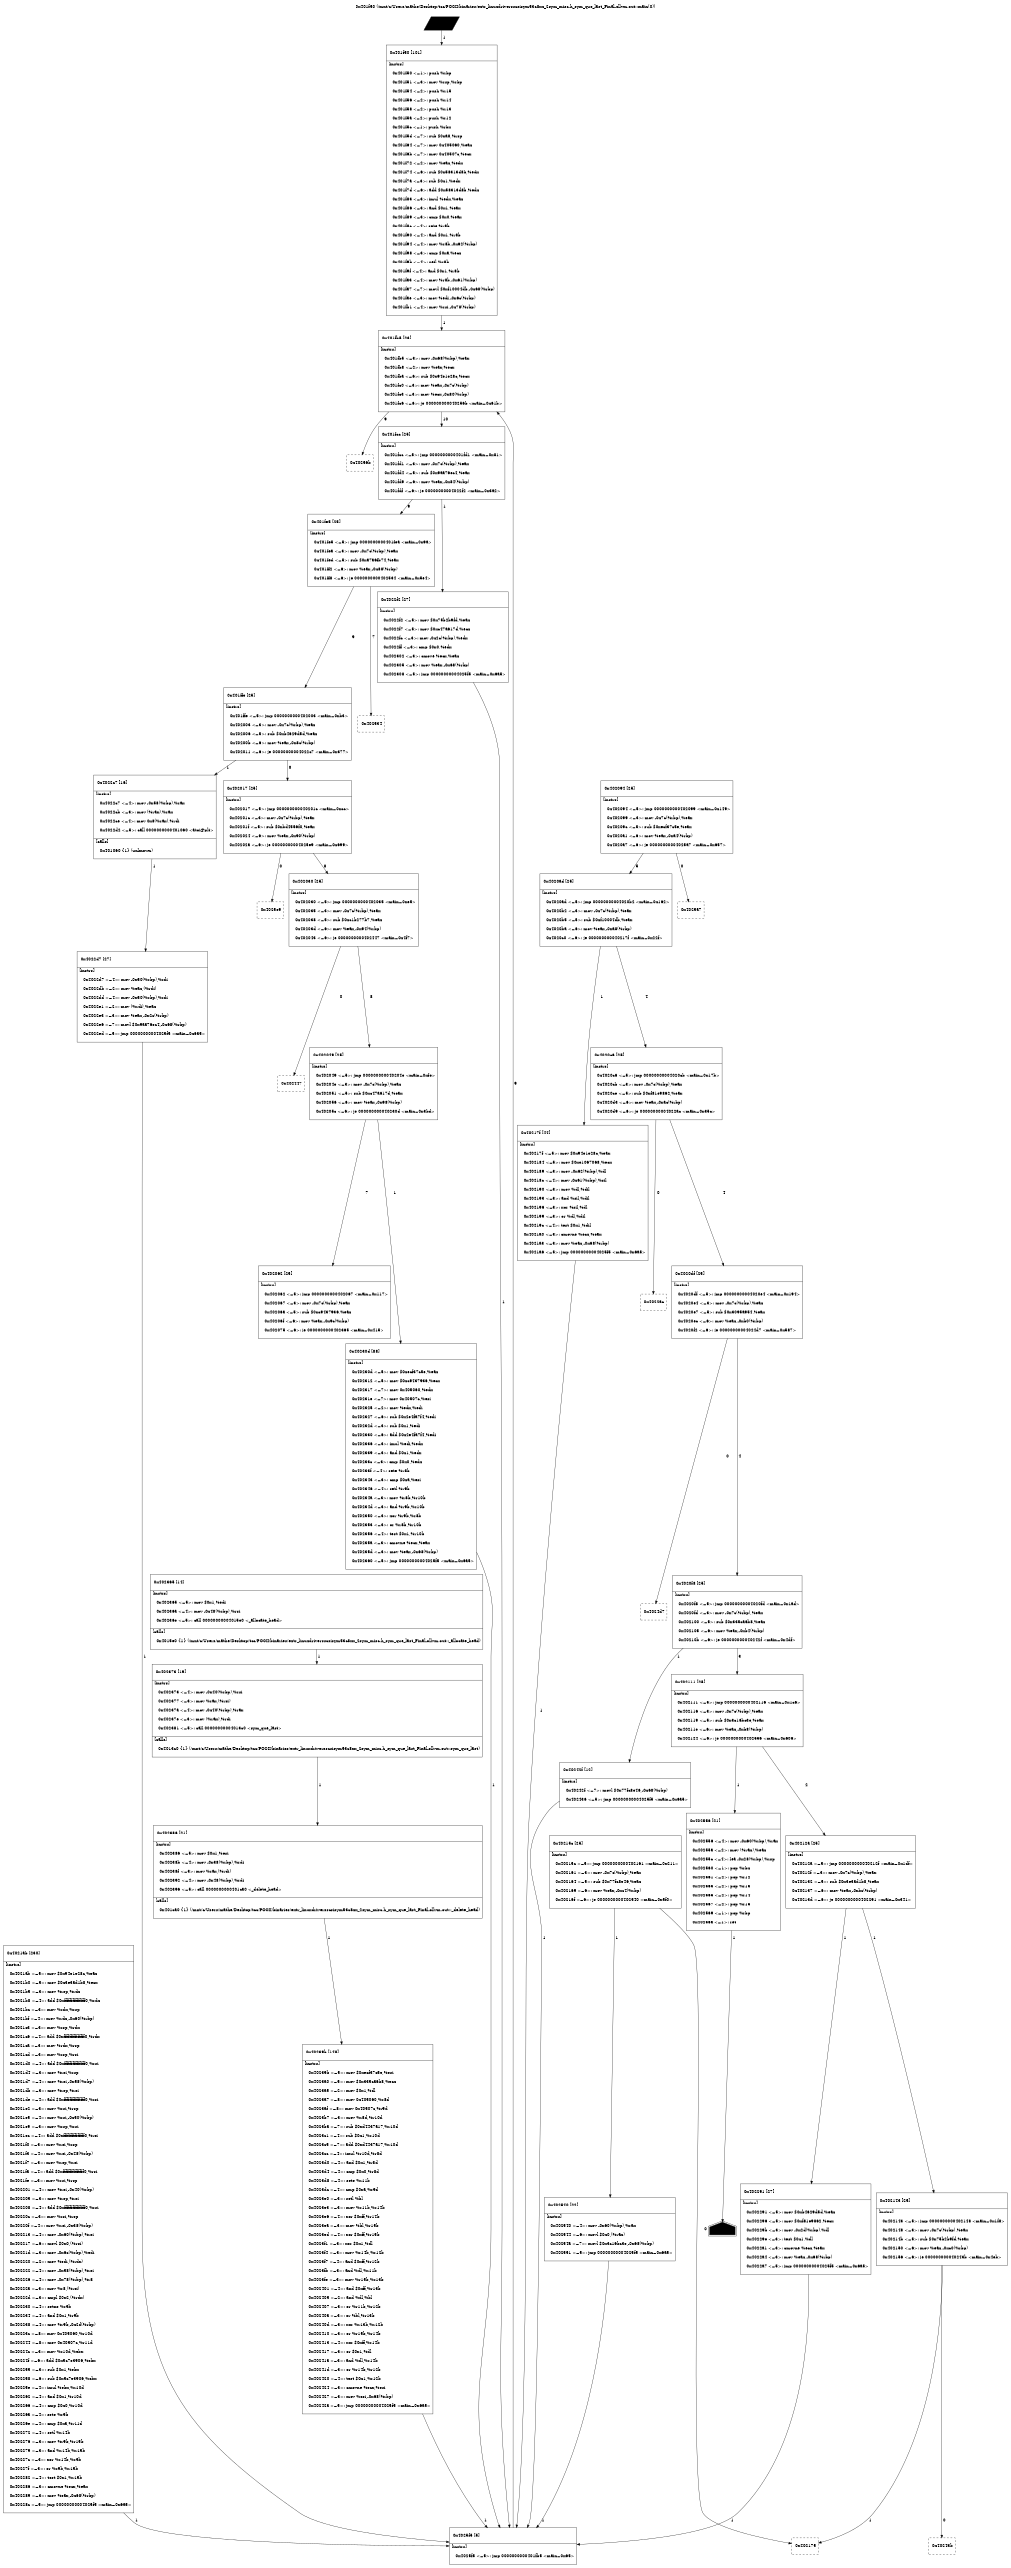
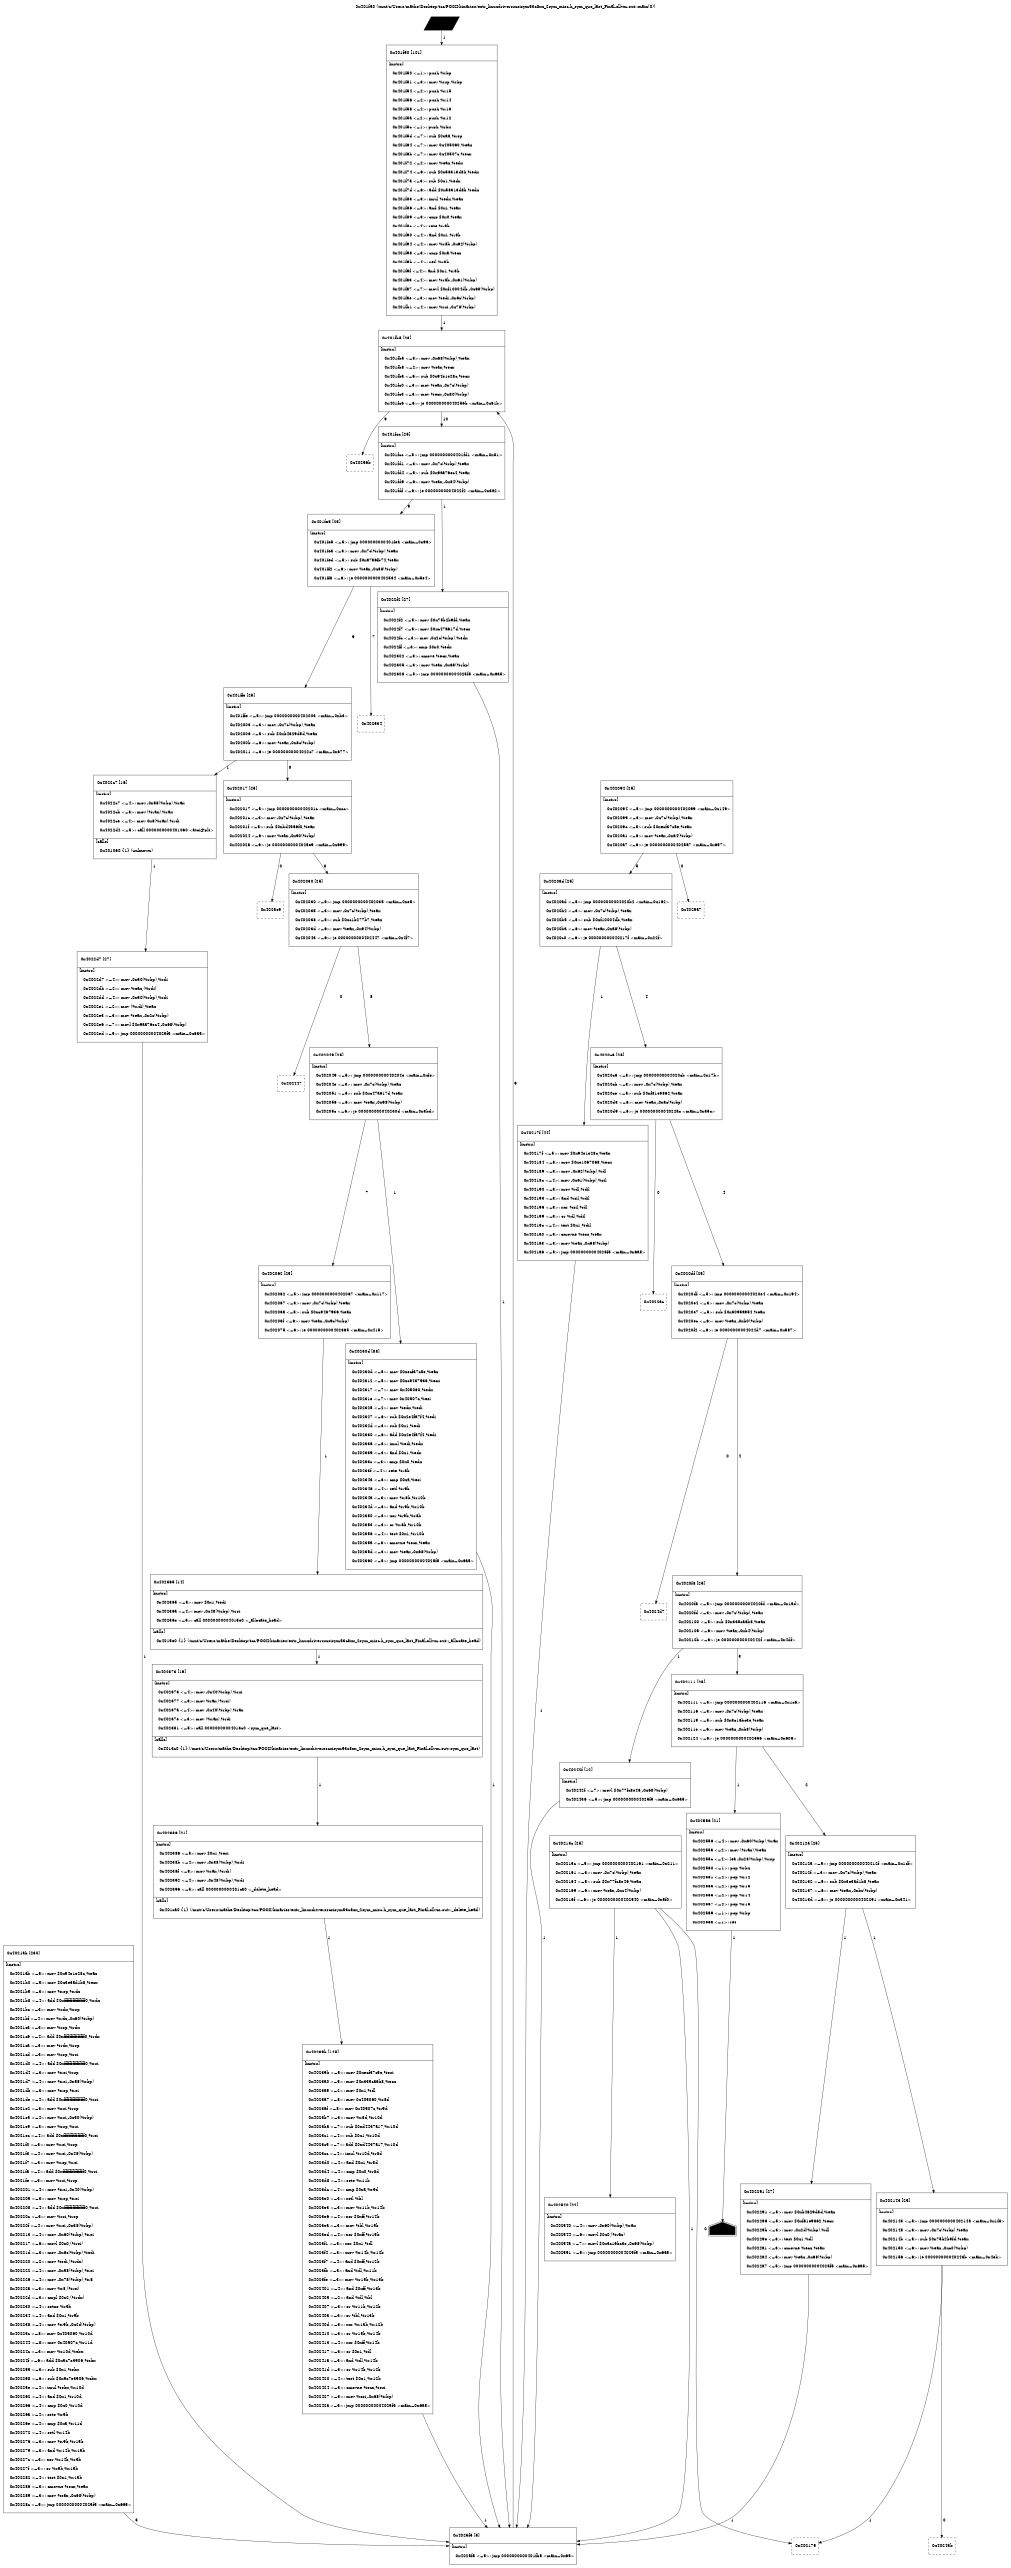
none -> (321, 1455)
(589, 2397) -> (690, 2259)
(136, 2520) -> (136, 2520)
